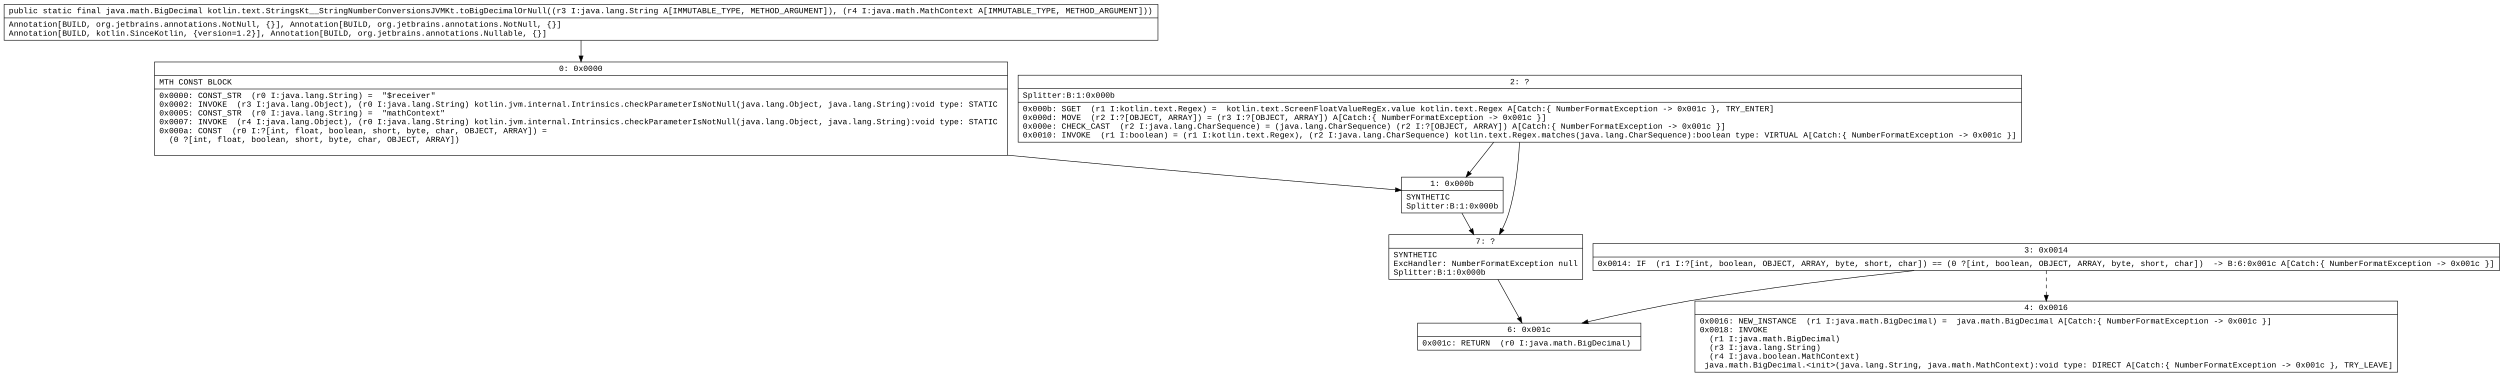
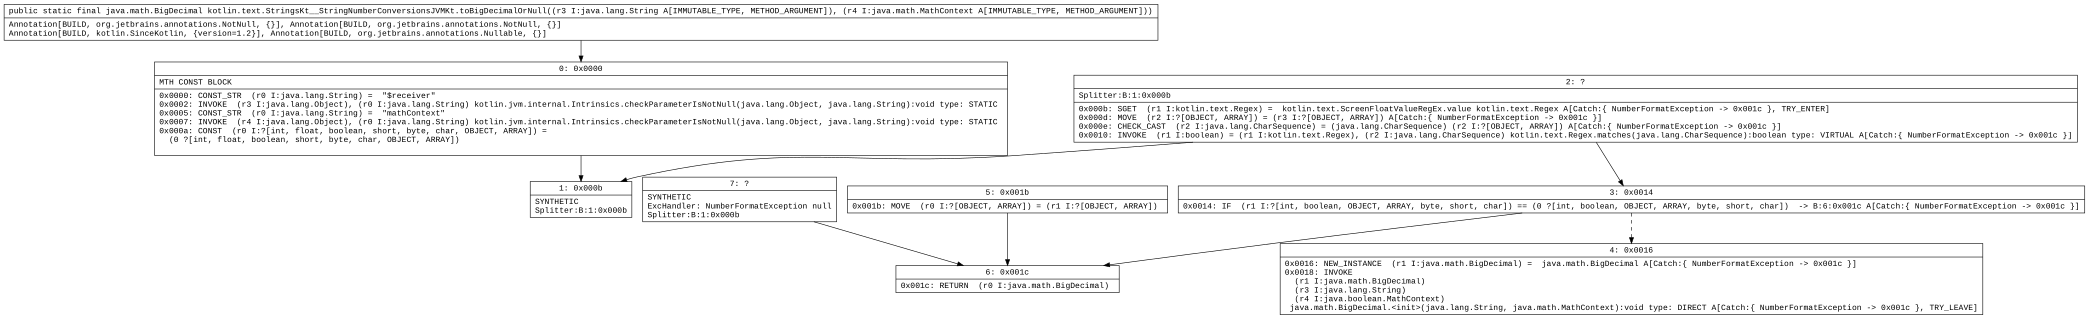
(1515, 187) -> (1608, 162)
none -> (1008, 199)
(1466, 221) -> none
